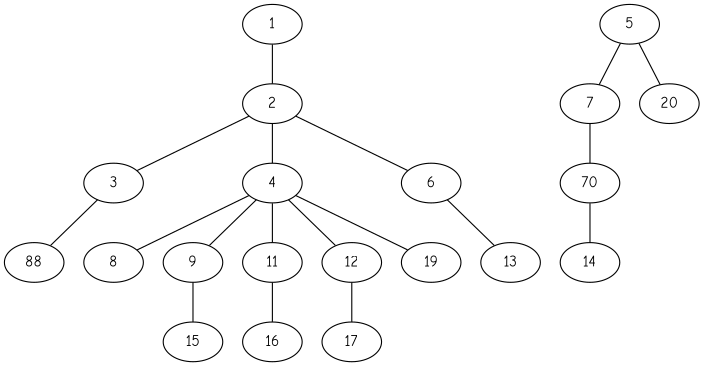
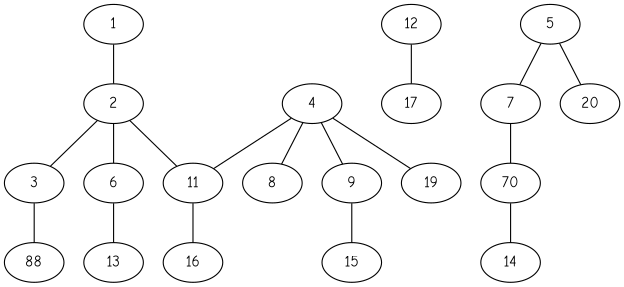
(272, 143) -> (153, 143)
(312, 223) -> none
